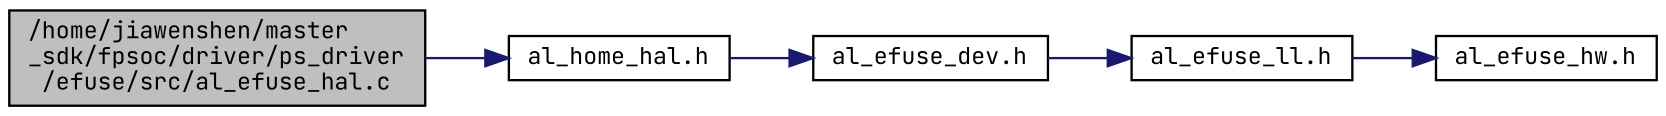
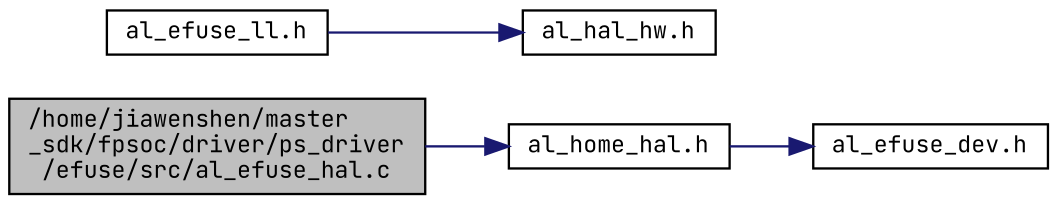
(1078, 58) -> none
(1546, 58) -> (619, 33)
